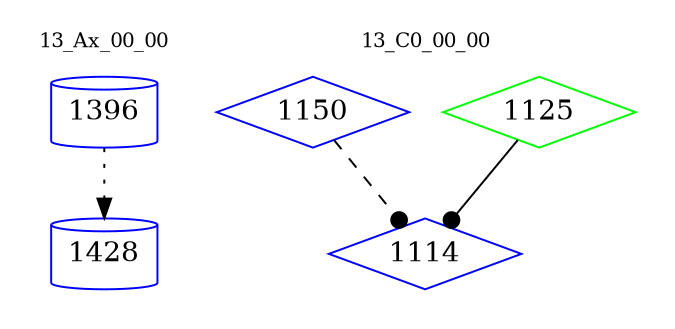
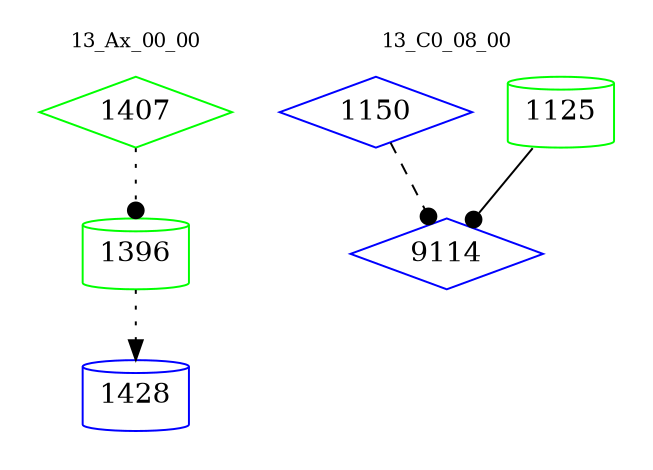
(426, 42) -> (447, 42)
(104, 112) -> (136, 254)
none -> (136, 112)
(539, 112) -> (561, 112)
(425, 254) -> (447, 254)
